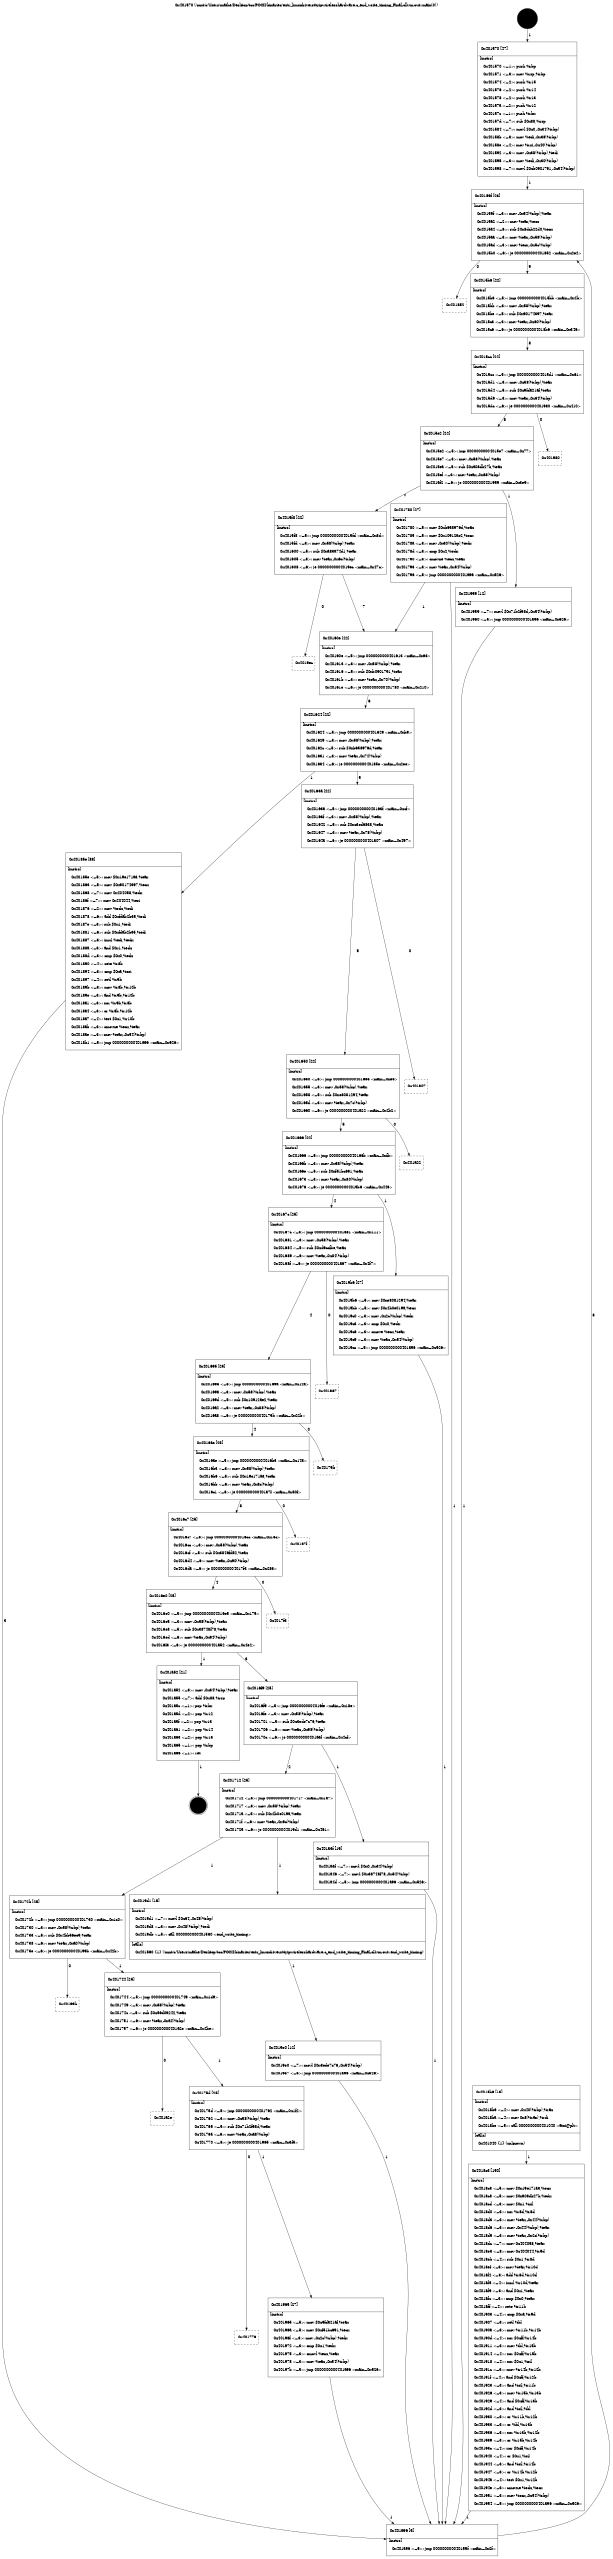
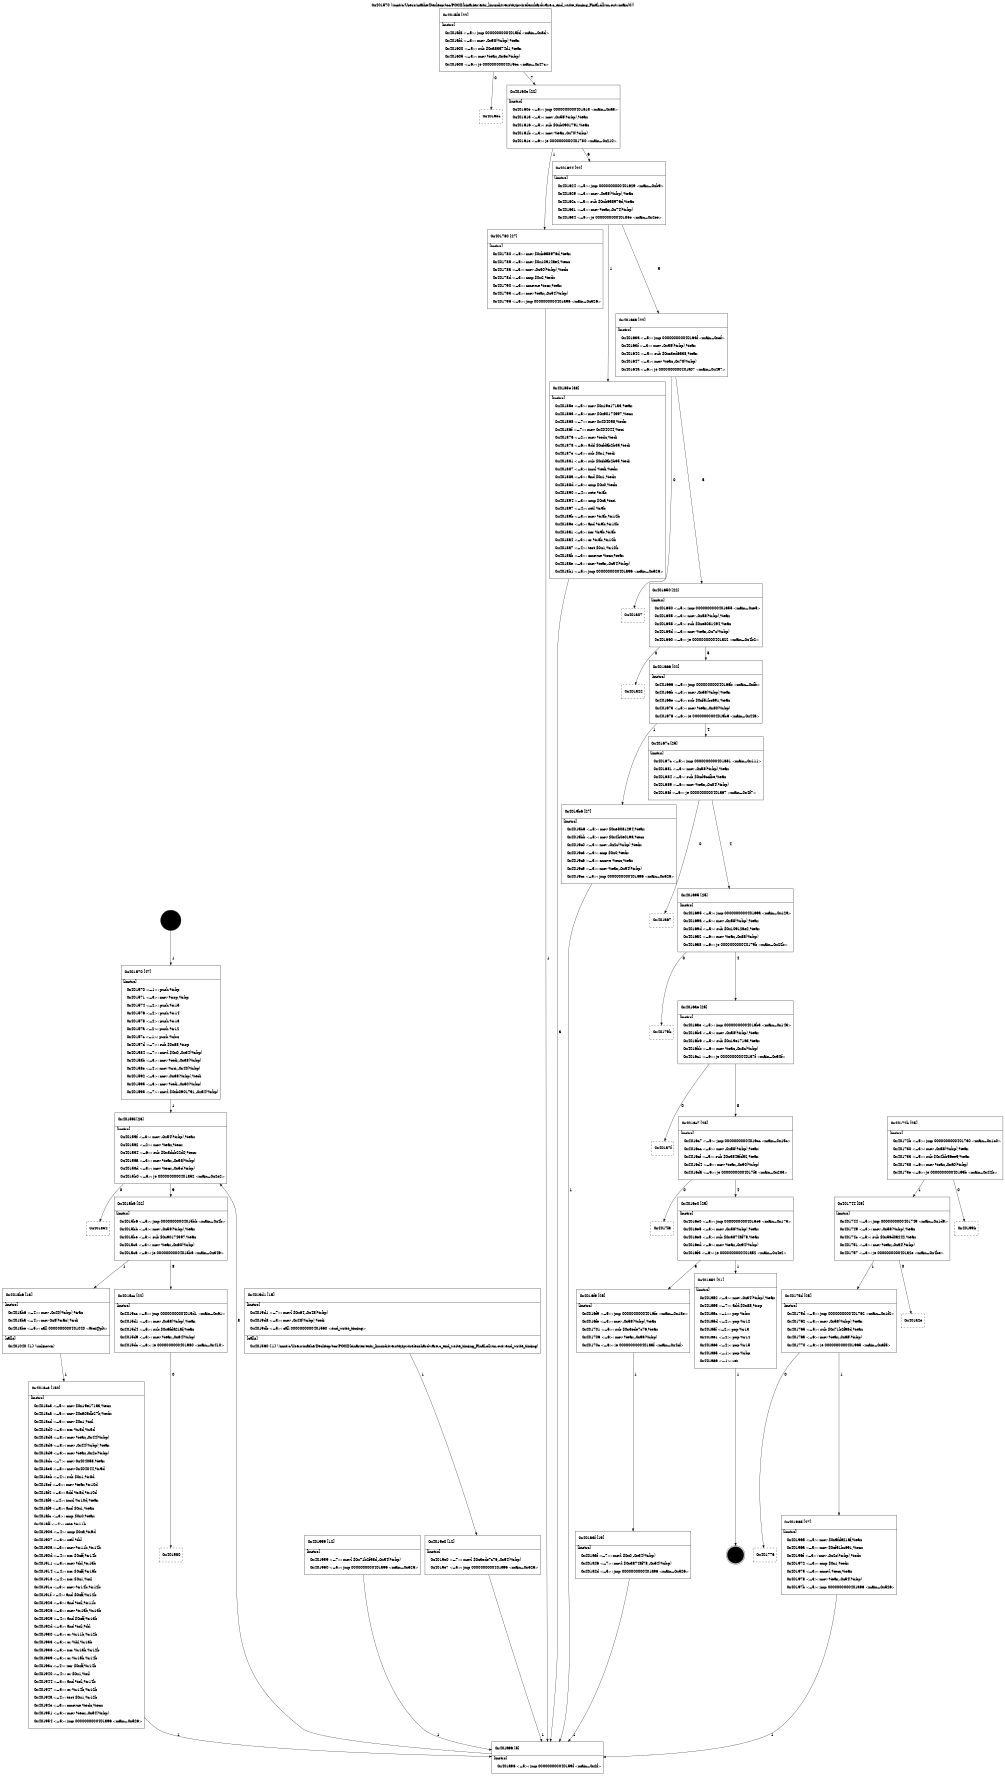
(477, 459) -> none
(411, 606) -> (547, 187)
none -> (112, 1273)
(278, 1806) -> none
